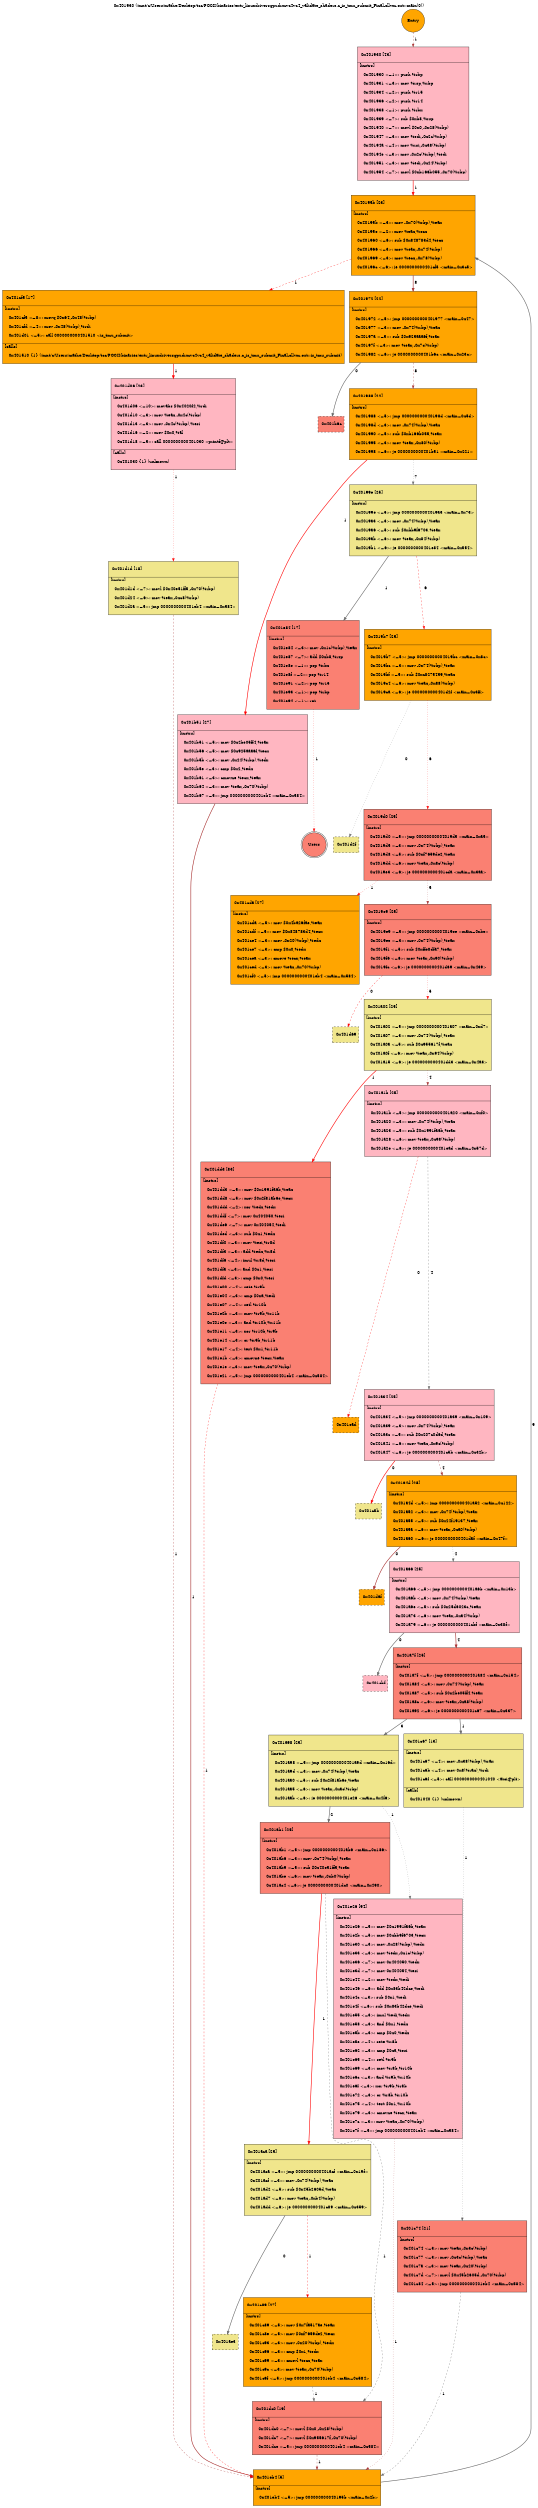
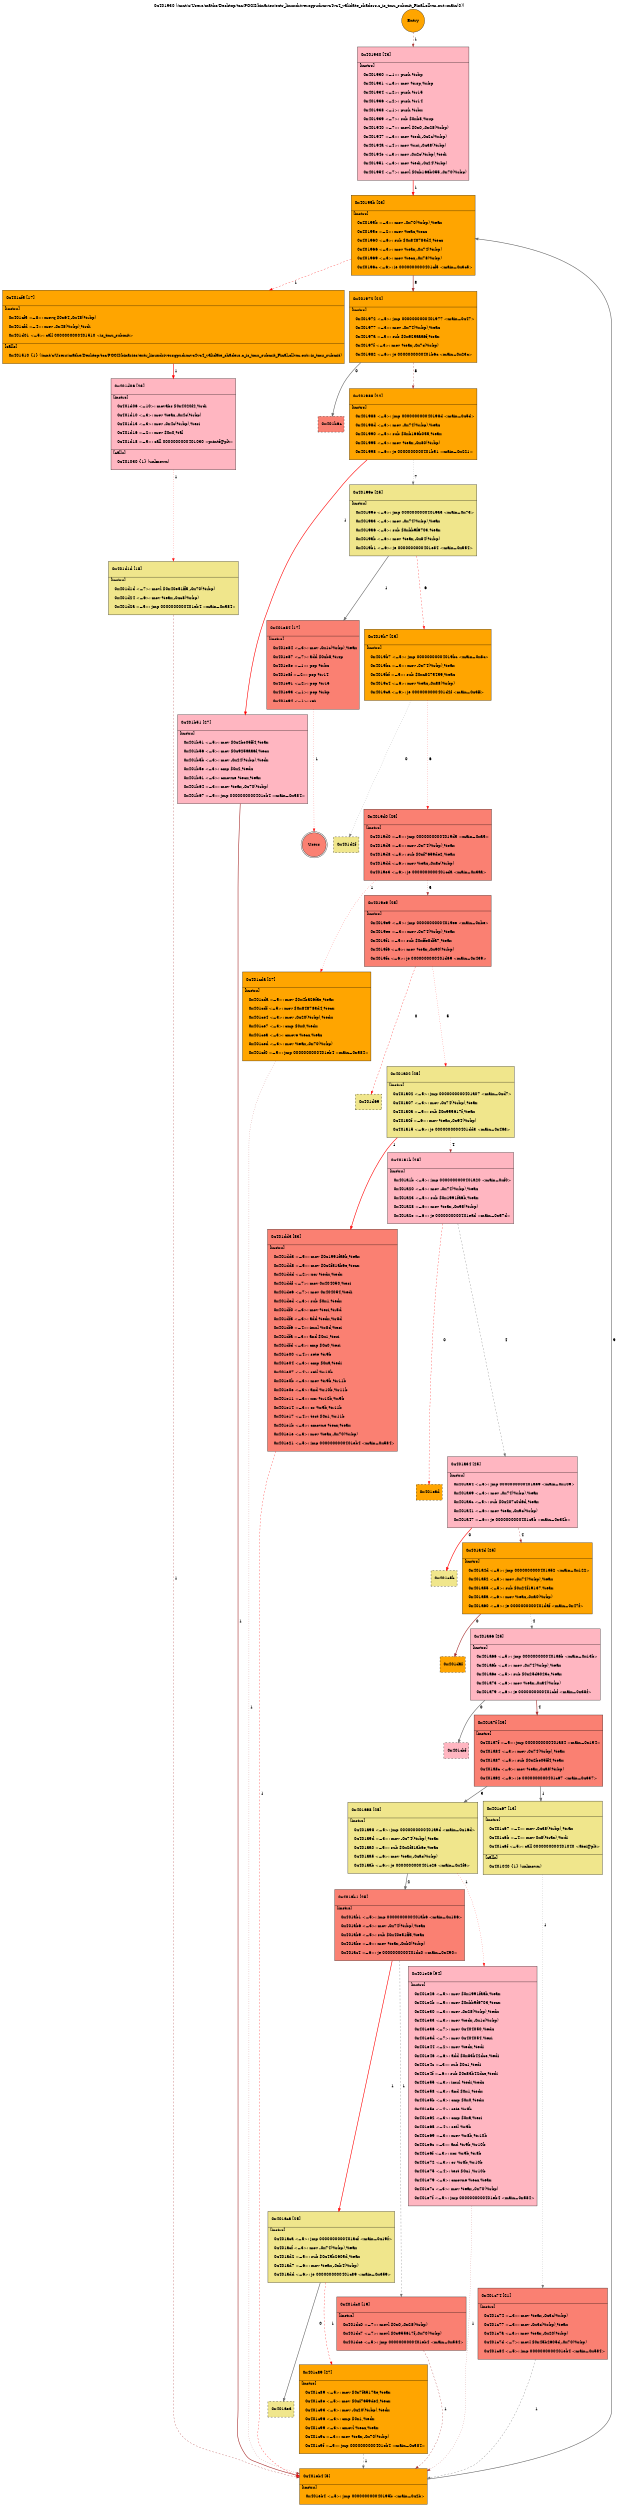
none -> (249, 1779)
(402, 1849) -> (477, 1916)
(313, 2392) -> (363, 2460)
